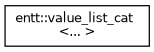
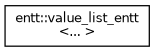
(77, 26) -> (77, 26)
